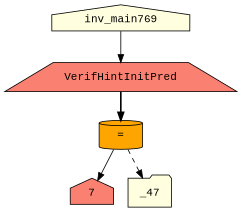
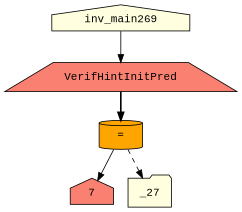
(121, 19) -> (121, 19)
(150, 193) -> (150, 193)
